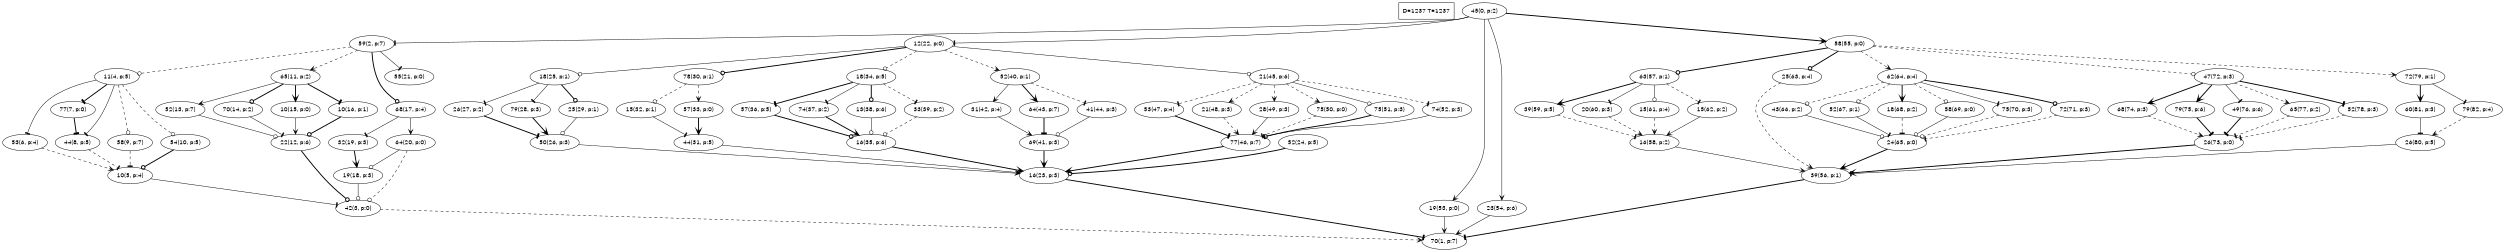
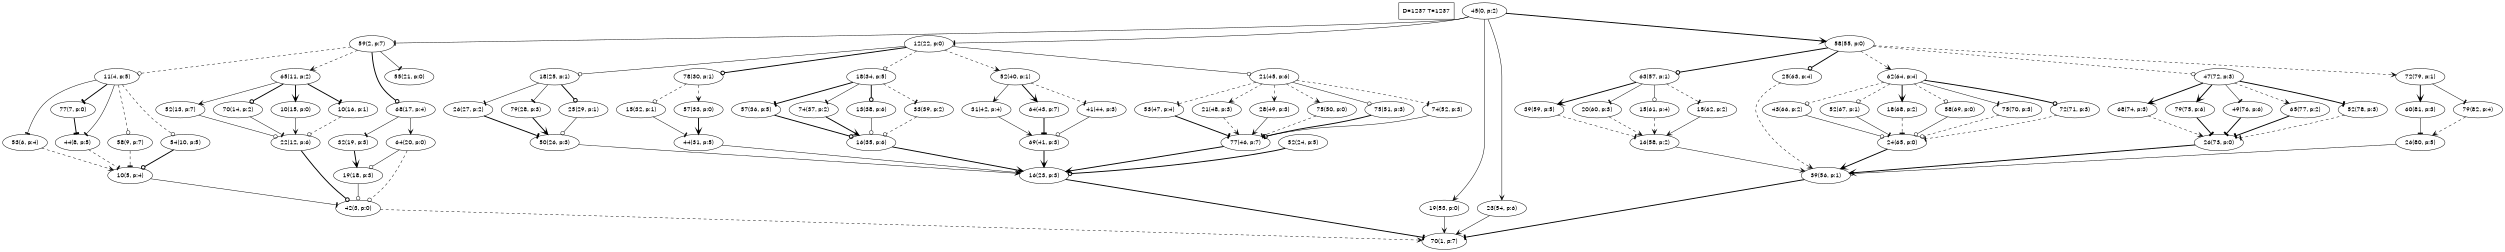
(326, 125) -> (326, 125)
(2263, 126) -> (2263, 126)
(2124, 159) -> (2125, 159)
